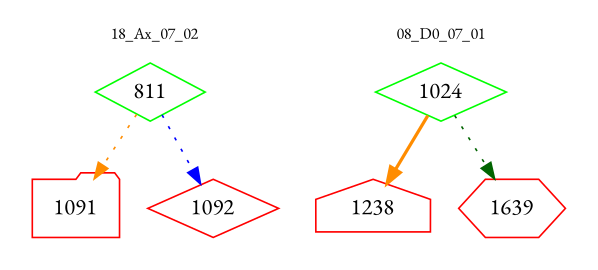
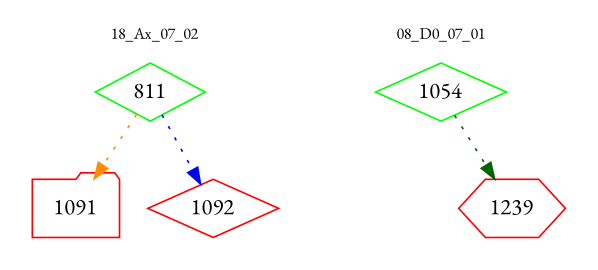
(441, 92) -> (441, 92)
(373, 208) -> none
(512, 208) -> (512, 208)
